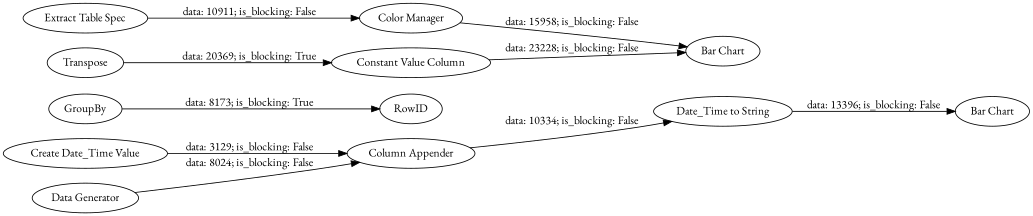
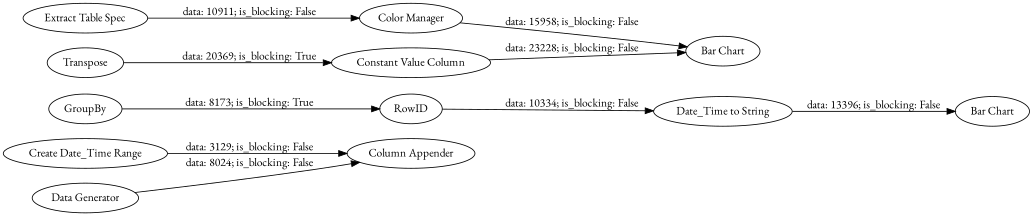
(567, 137) -> (544, 110)
(85, 153) -> (85, 153)
